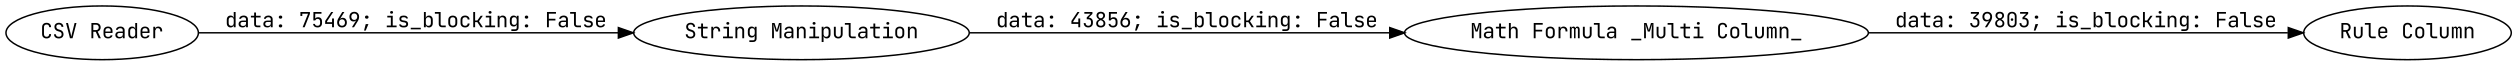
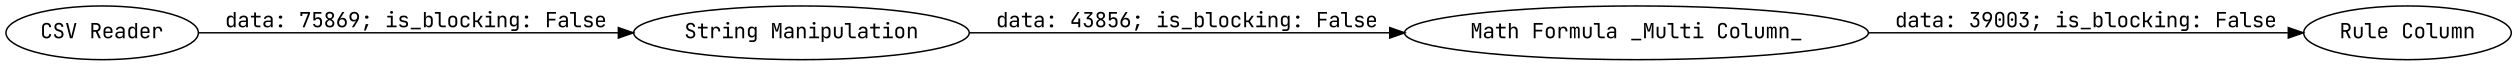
(416, 22) -> (416, 22)
(2086, 22) -> (2086, 22)
